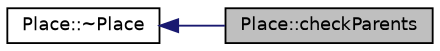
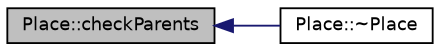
(202, 26) -> (257, 26)
